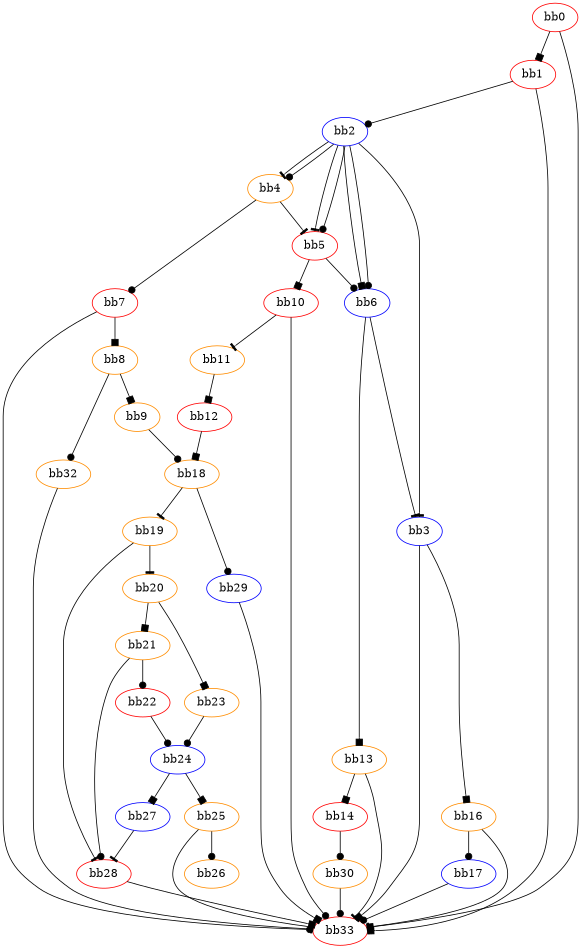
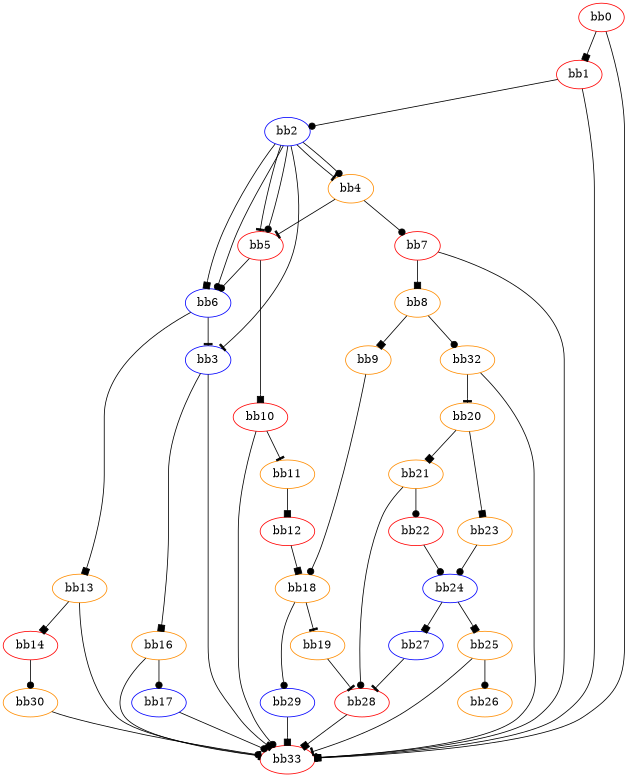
(150, 558) -> (467, 387)
